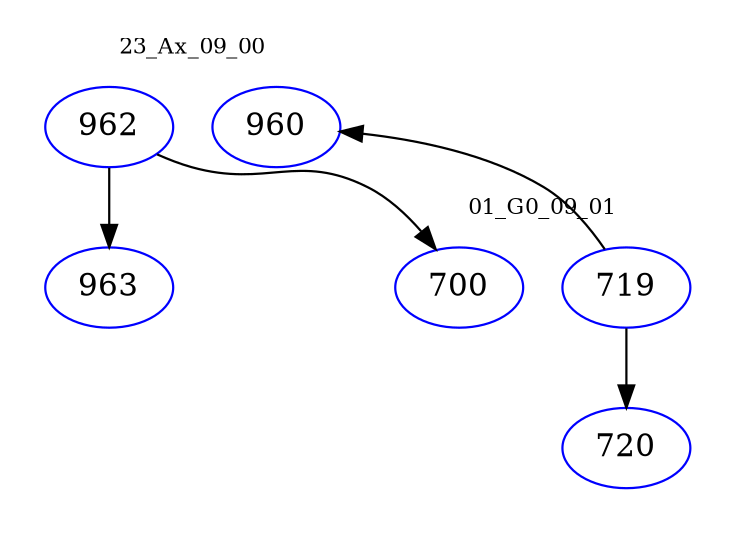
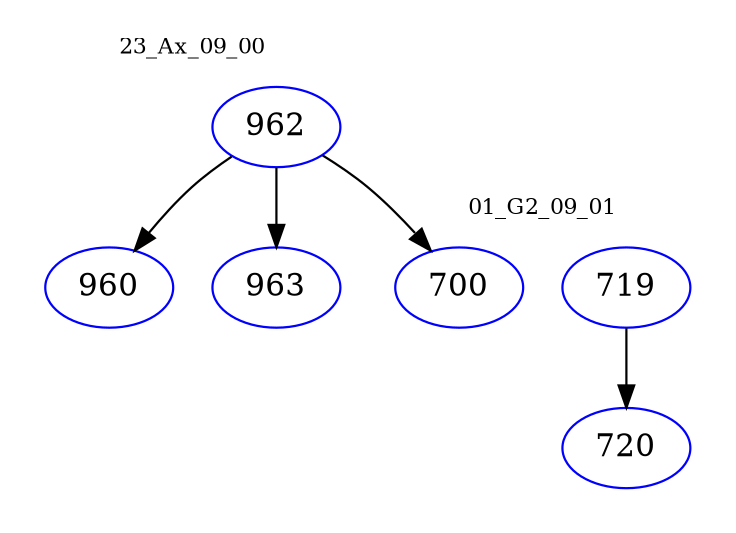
(498, 165) -> (187, 192)
(543, 208) -> (543, 208)
